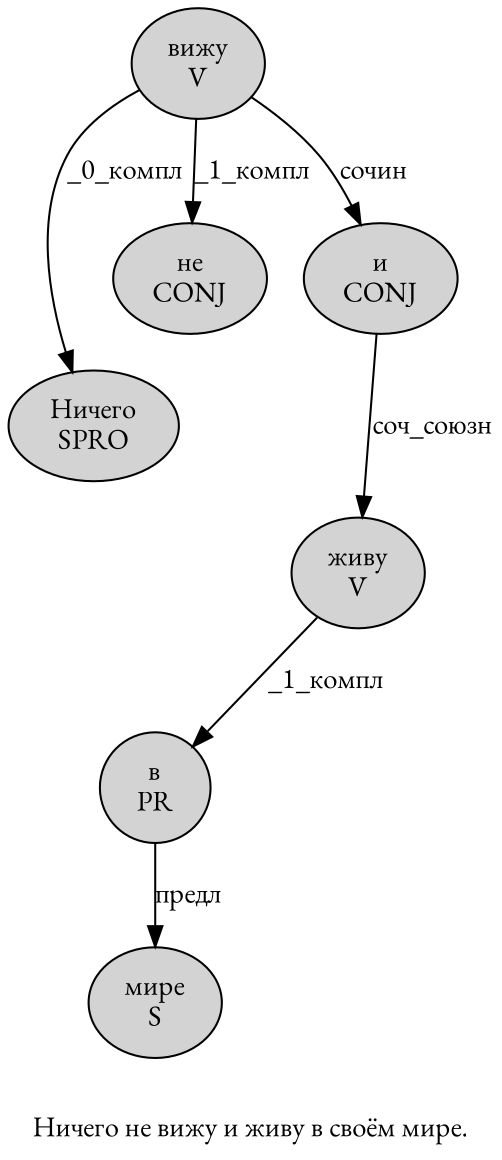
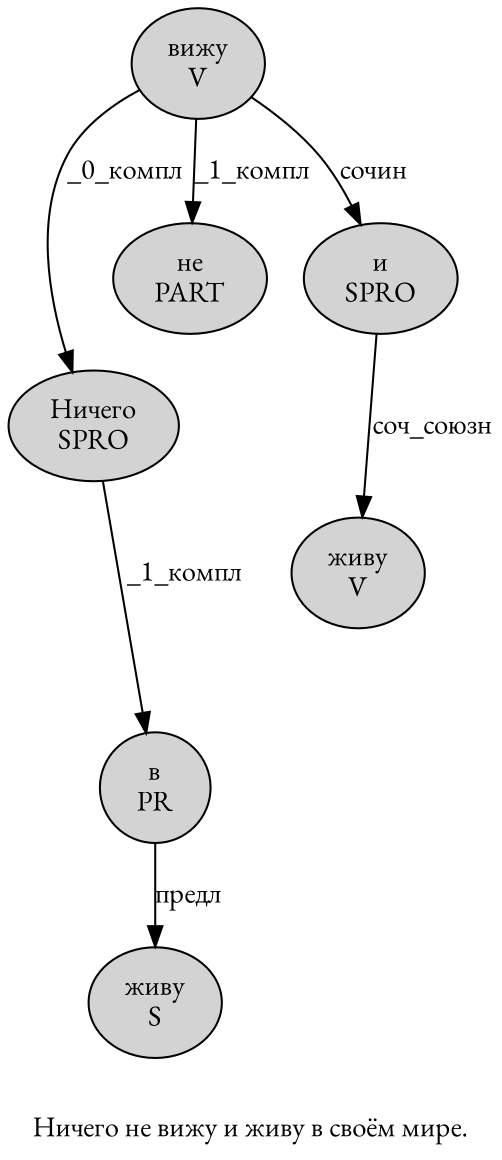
(190, 279) -> (190, 279)
(381, 279) -> (381, 279)
(262, 674) -> (123, 597)
(155, 1003) -> (155, 1003)
